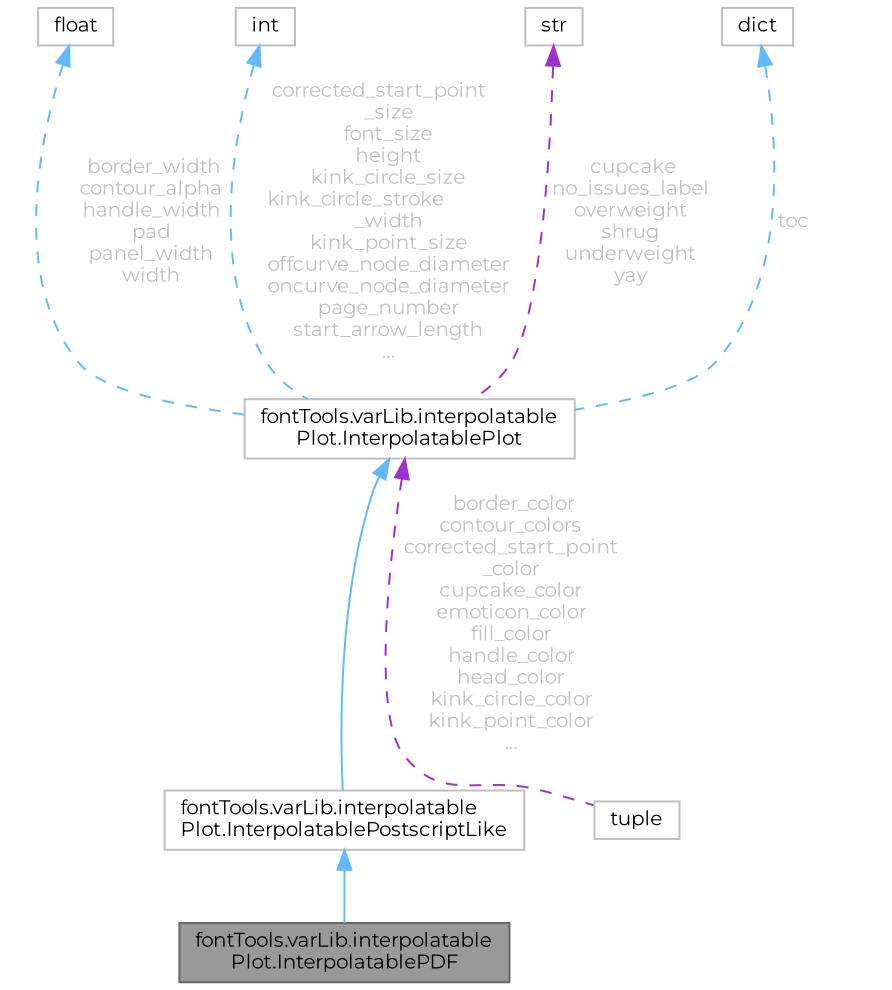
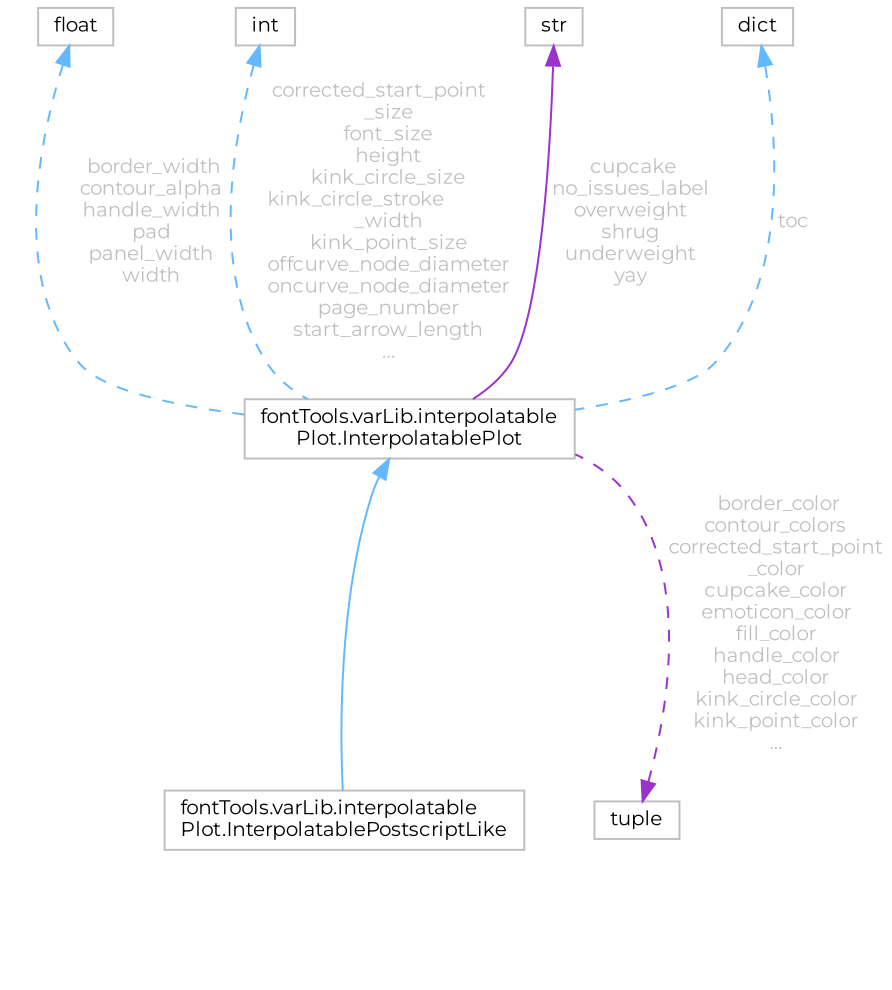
(540, 243) -> (540, 243)
(391, 719) -> (667, 602)
(344, 953) -> none
